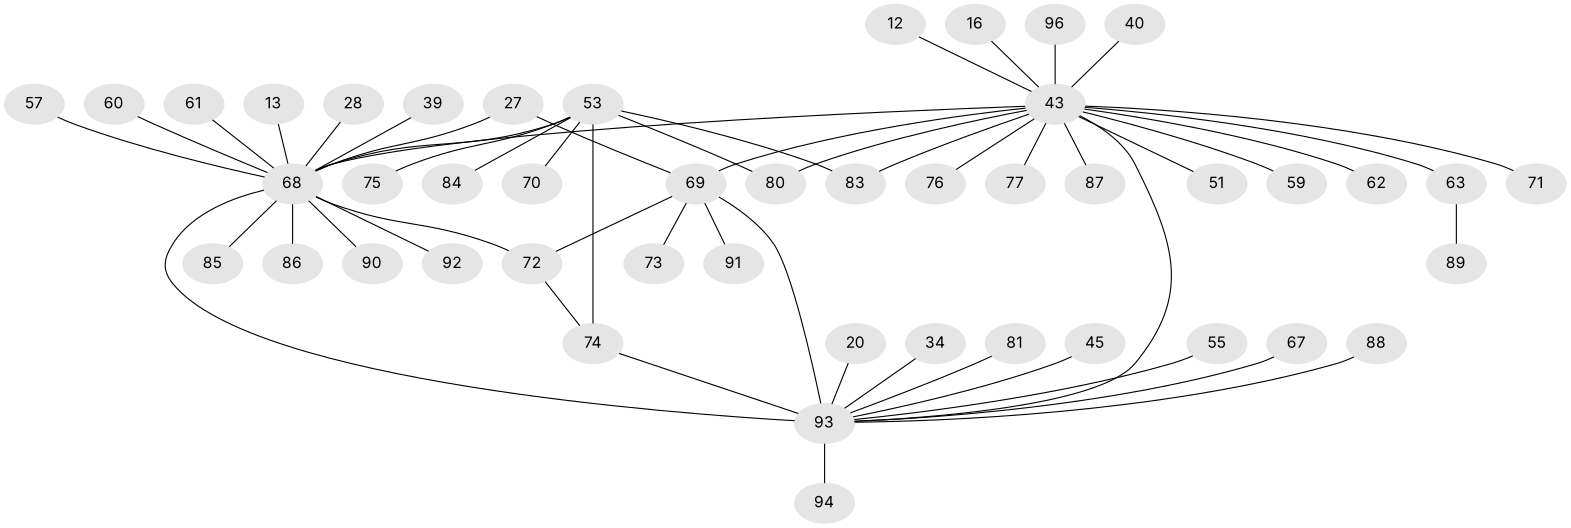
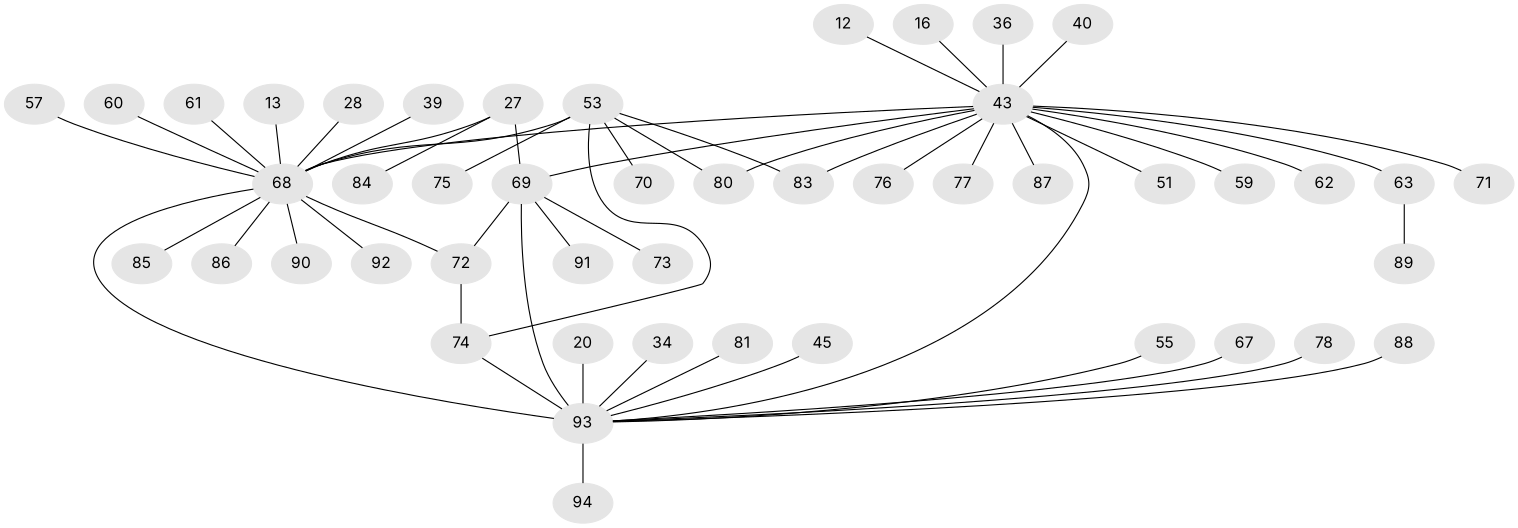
(1055, 24) -> (1003, 24)
(523, 144) -> (417, 155)
none -> (1324, 344)
